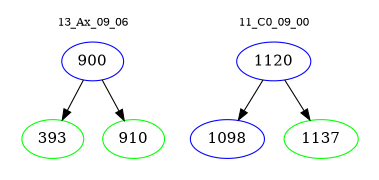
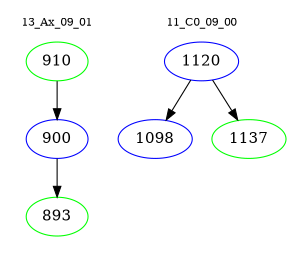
(93, 23) -> (57, 23)
(111, 95) -> (57, 95)
(53, 139) -> (57, 217)
